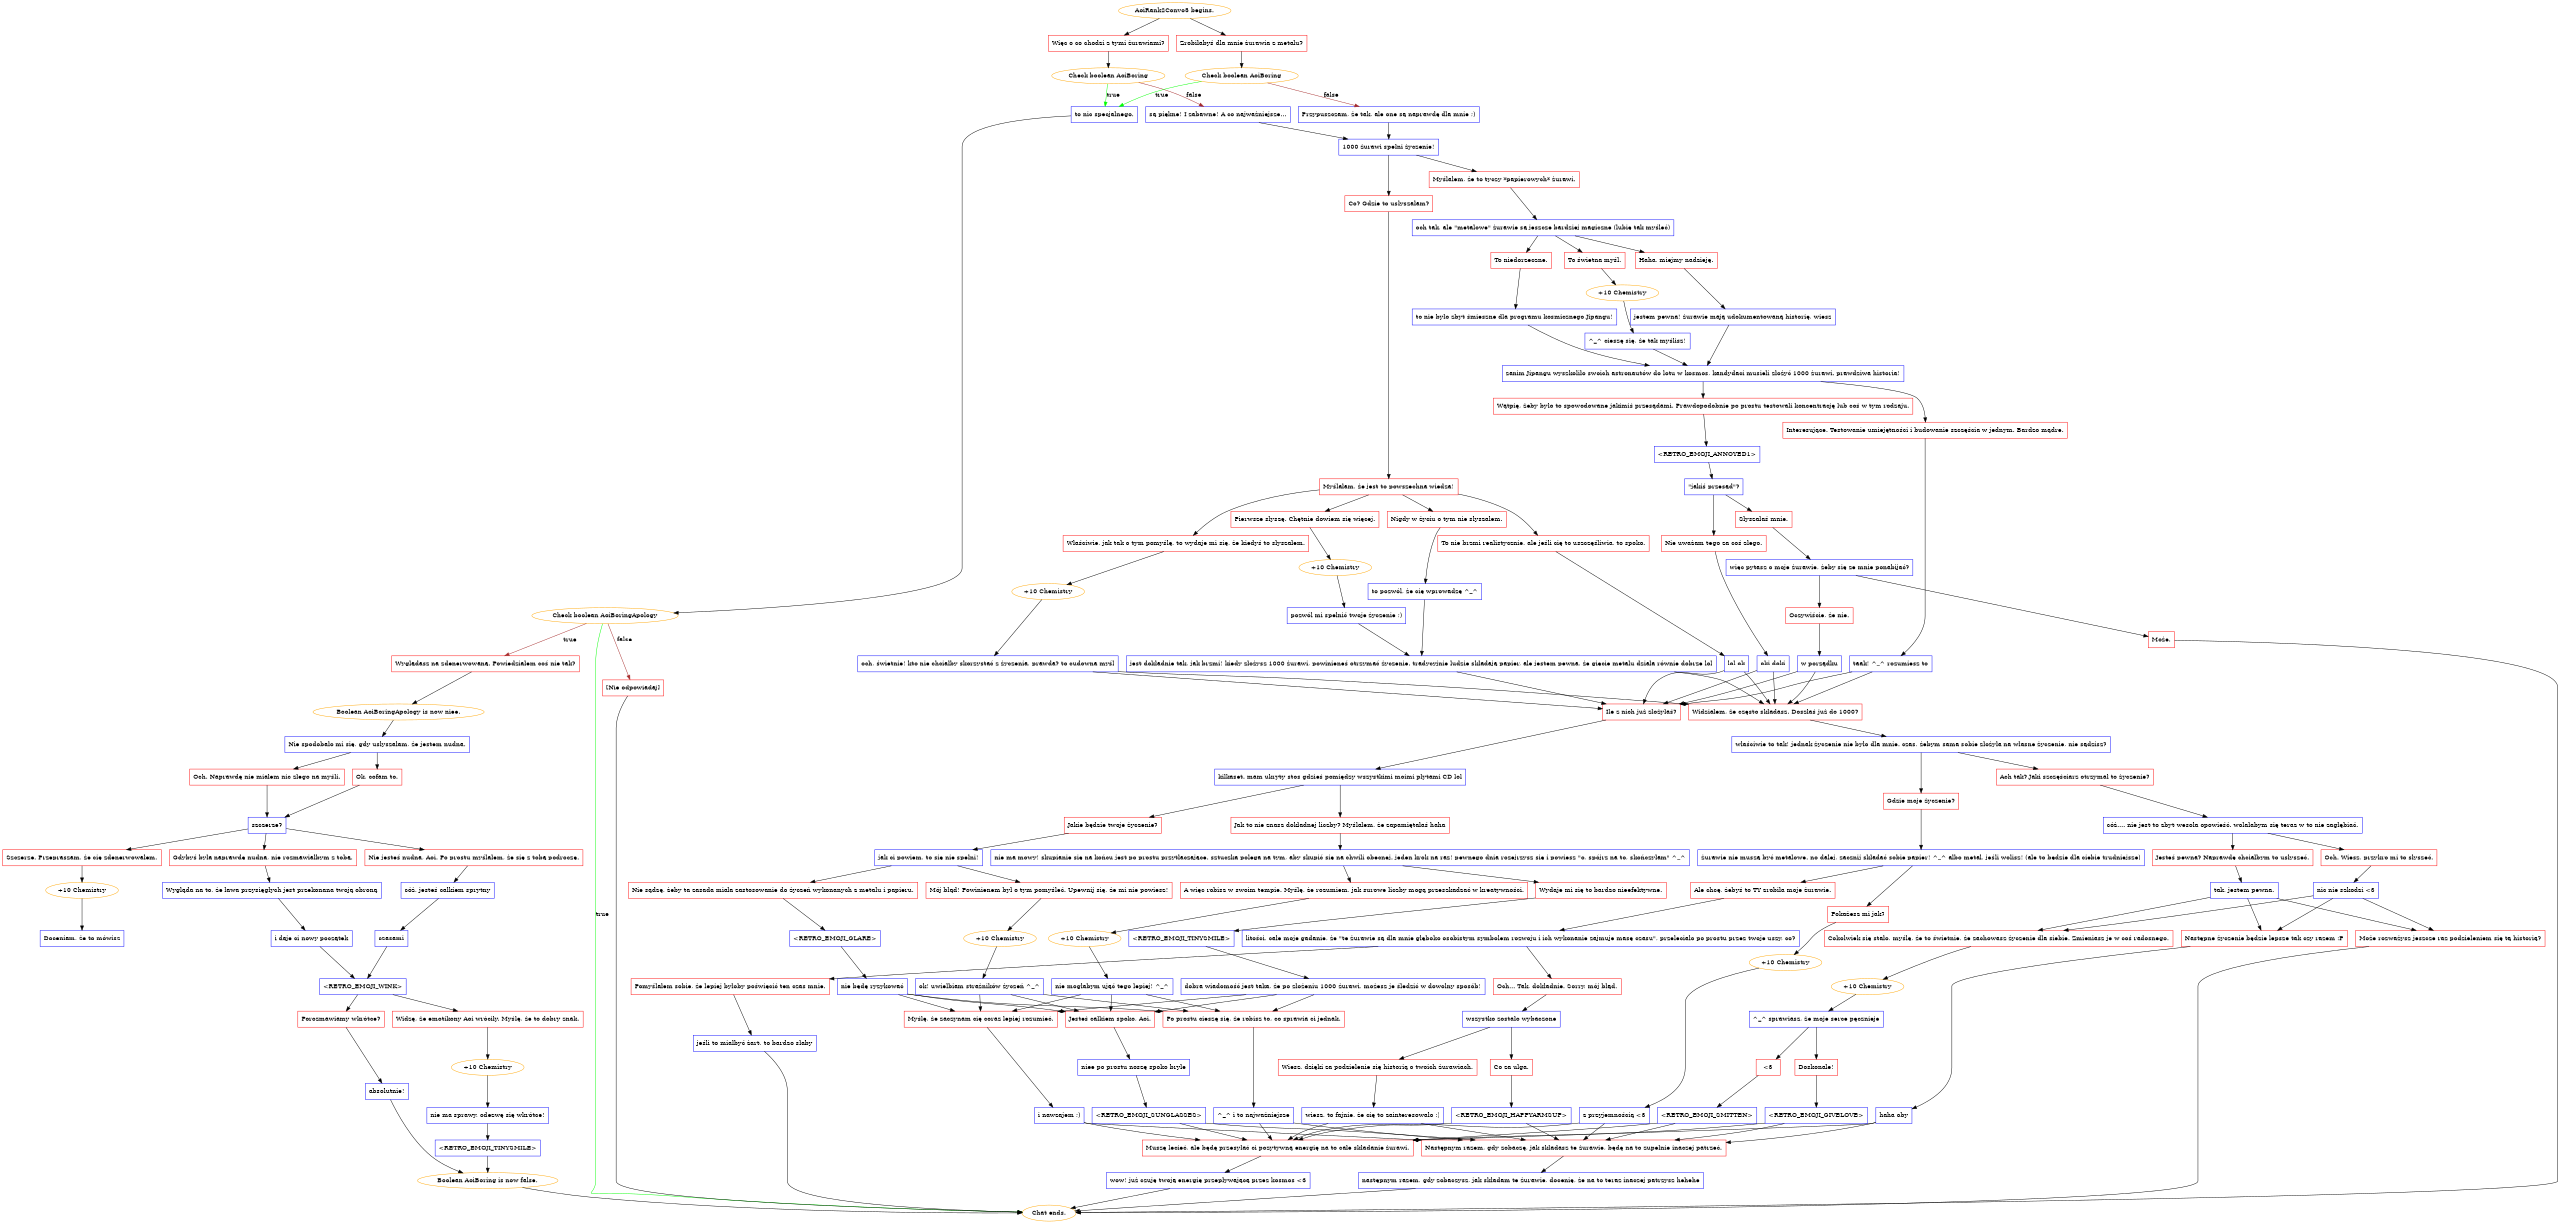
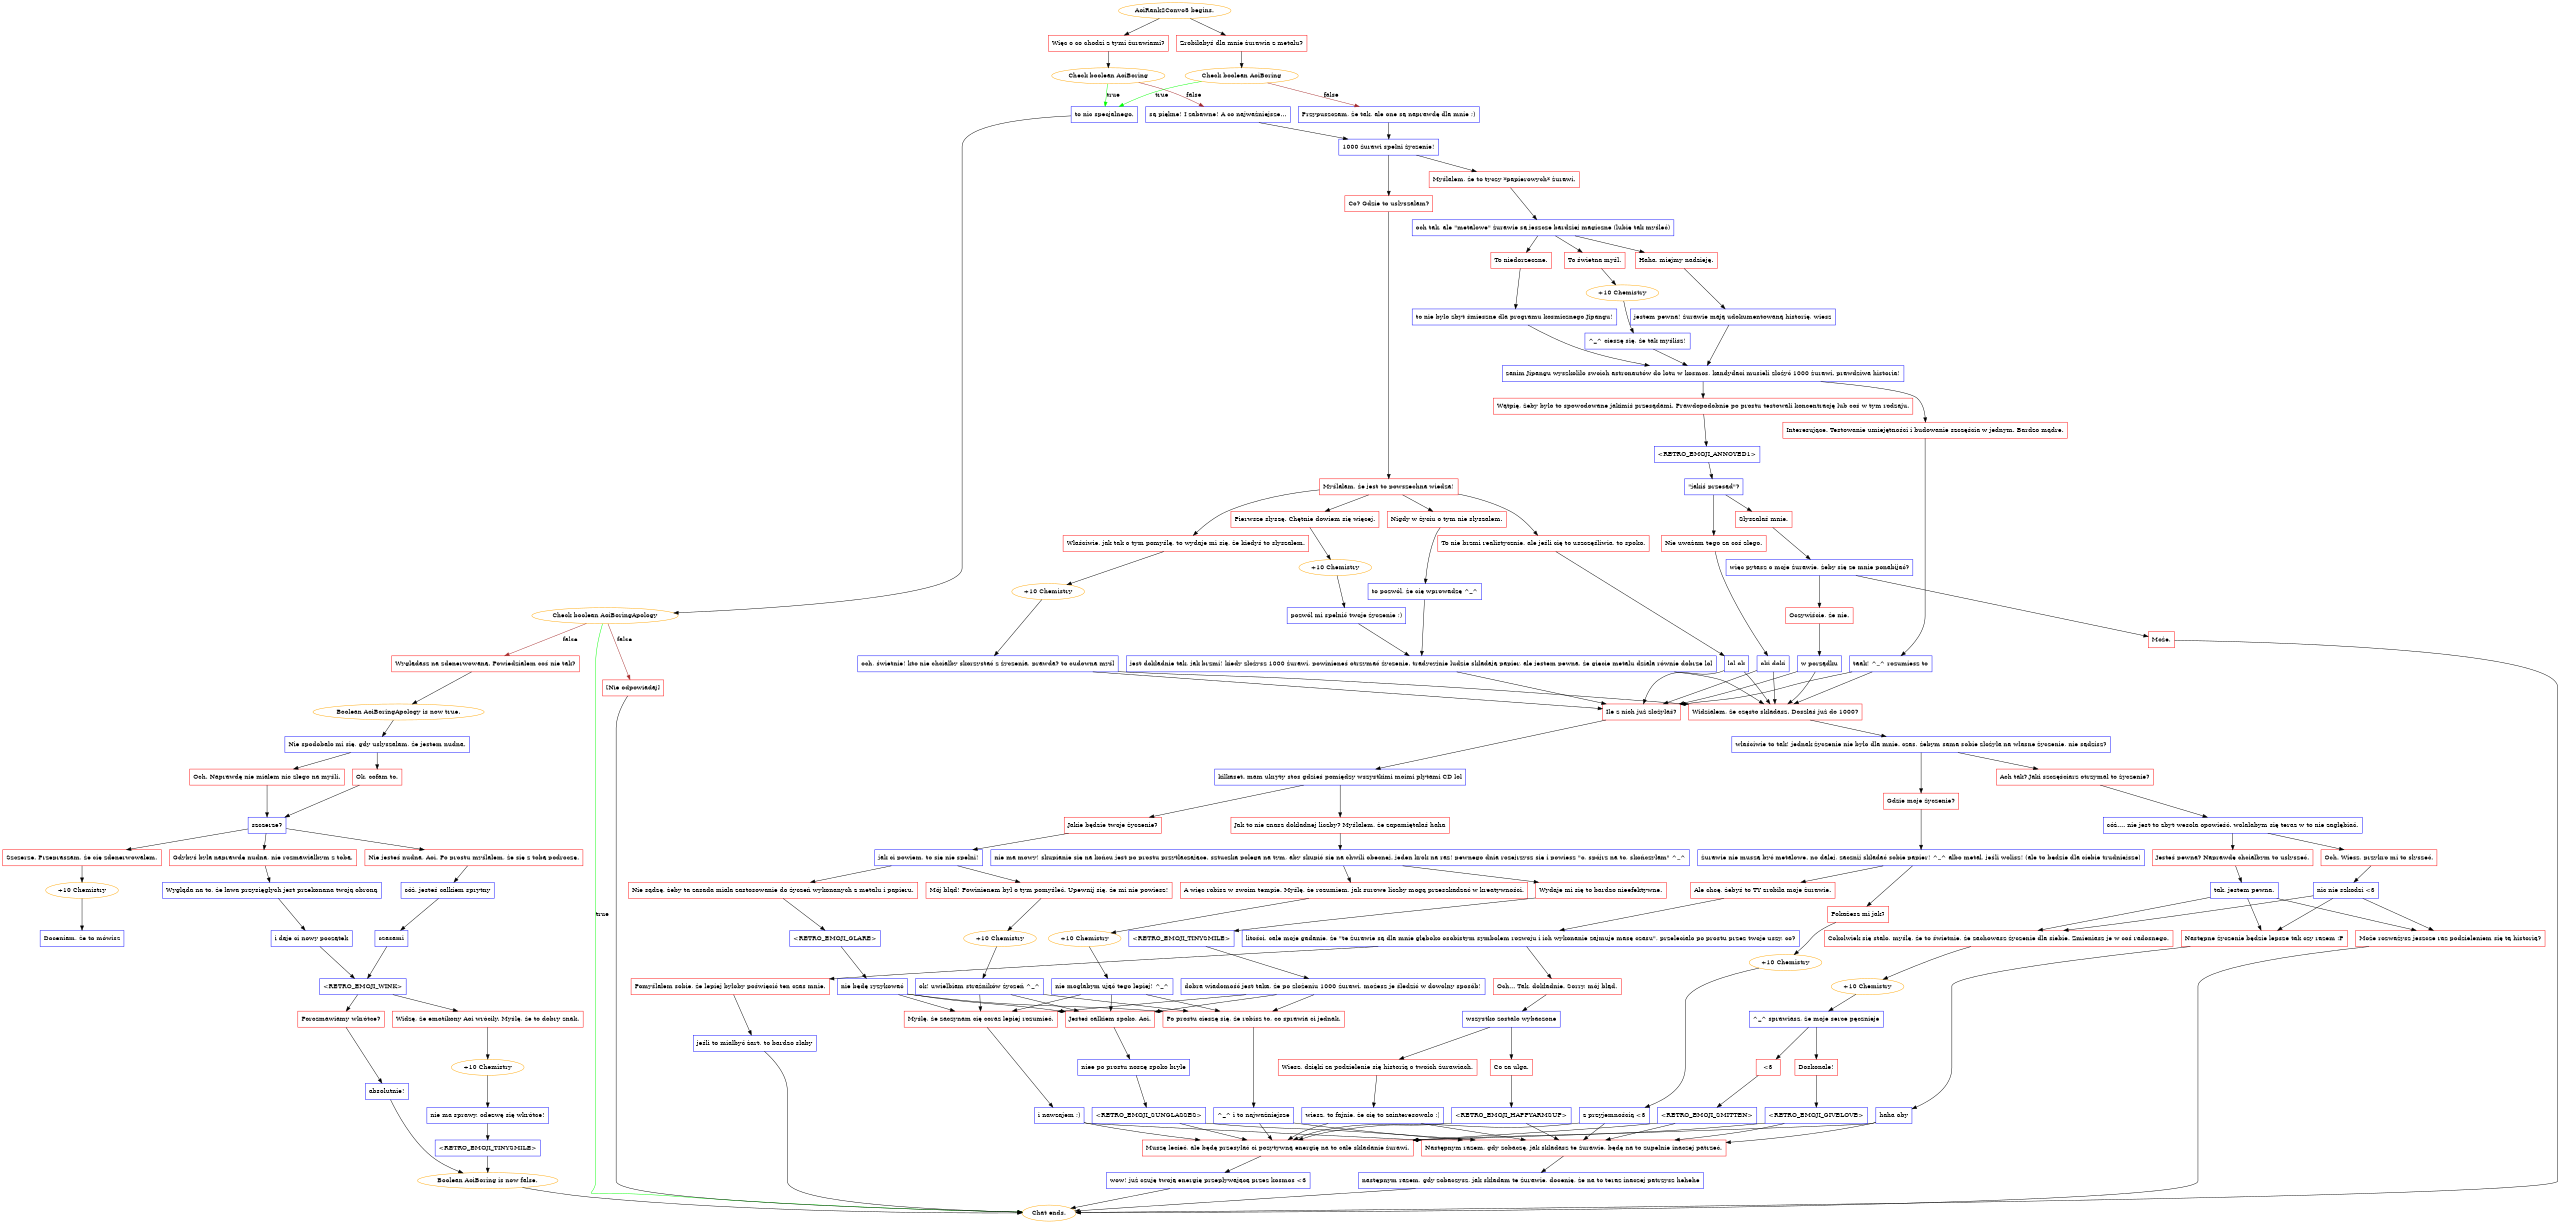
(570, 640) -> (570, 640)
(399, 712) -> (399, 712)
